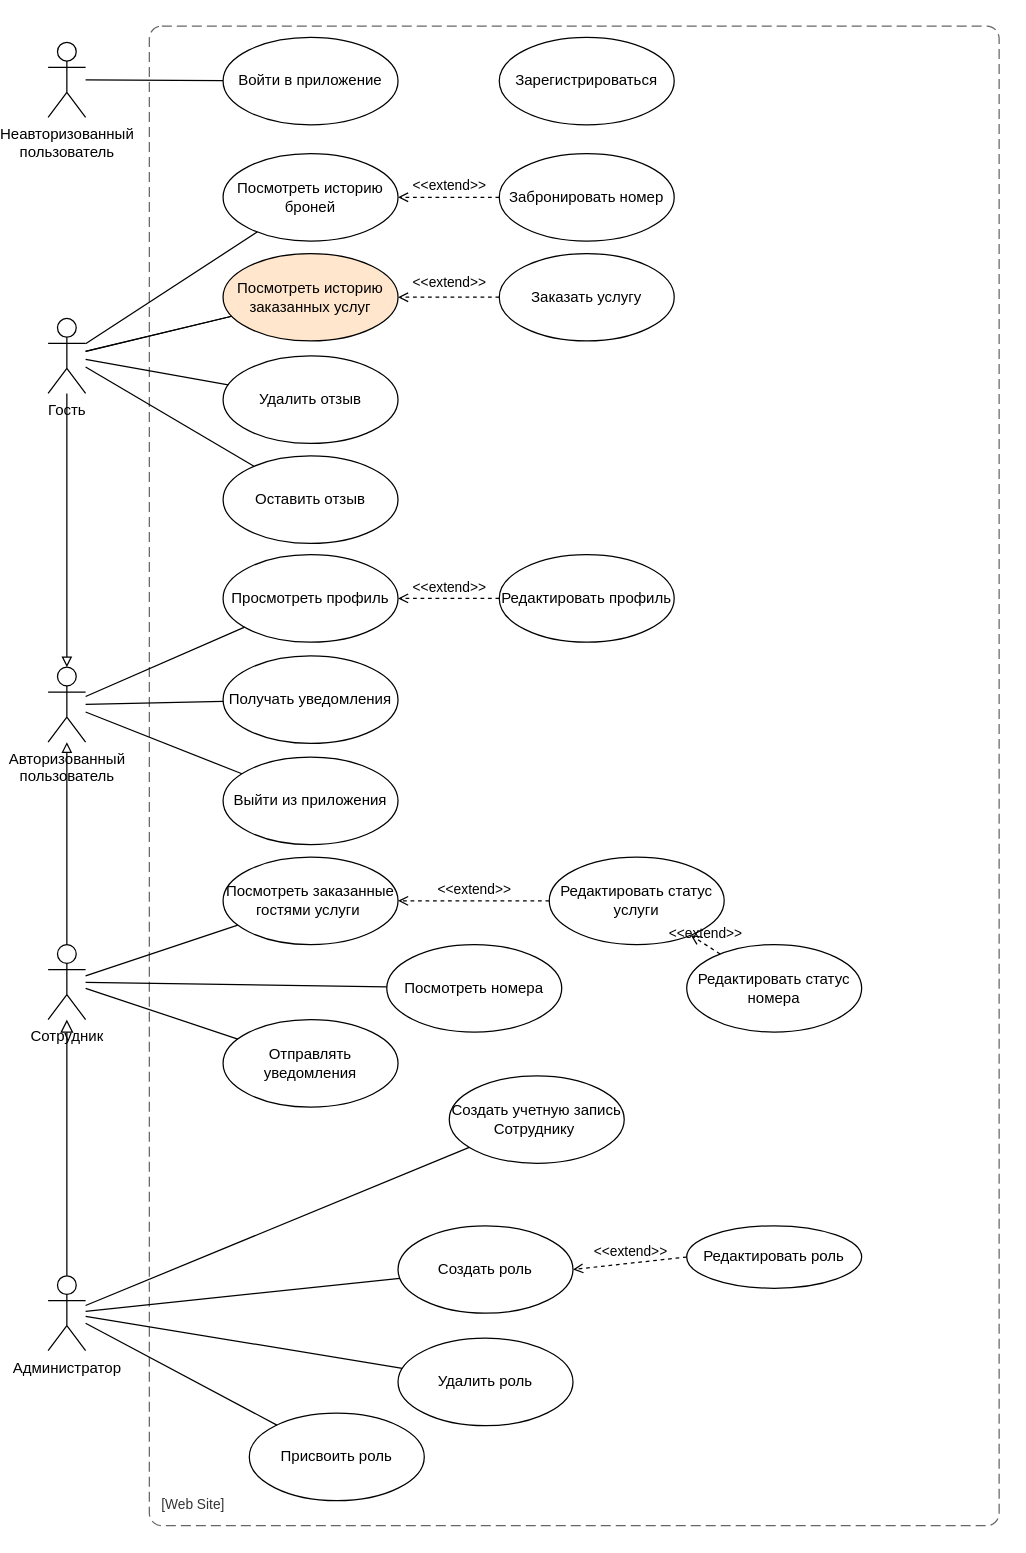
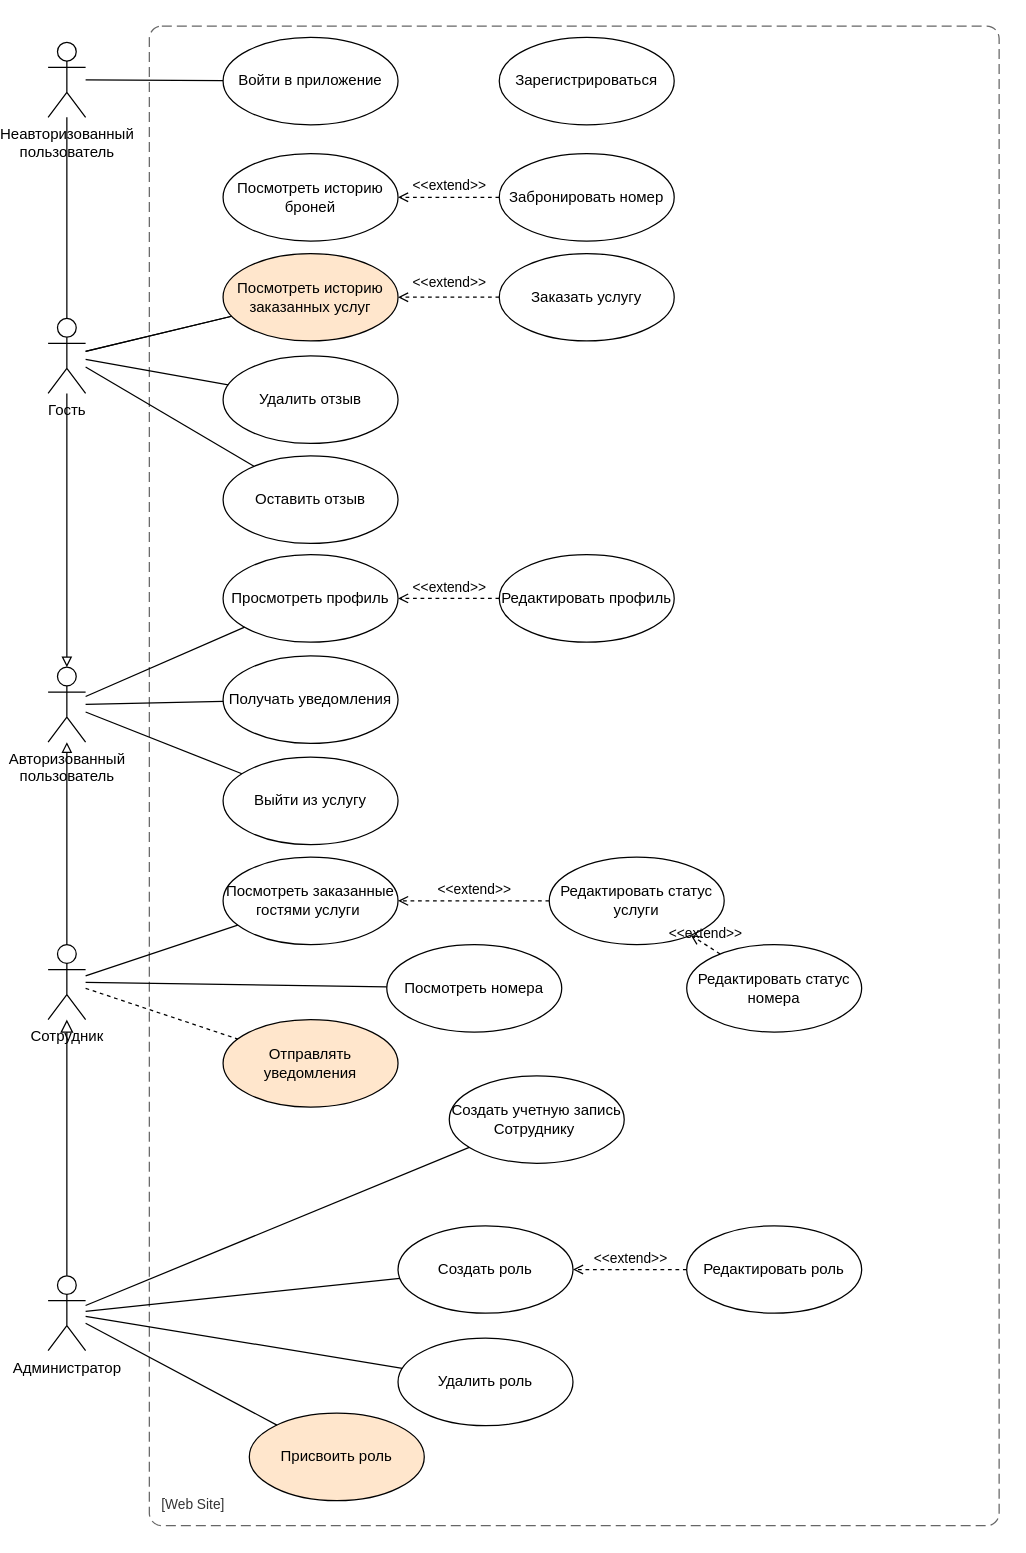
(171, 287) -> (67, 218)
(311, 801) -> (311, 801)
(161, 1013) -> (161, 1013)
(311, 1063) -> (311, 1063)
(774, 1257) -> (774, 1269)
(337, 1457) -> (337, 1457)
